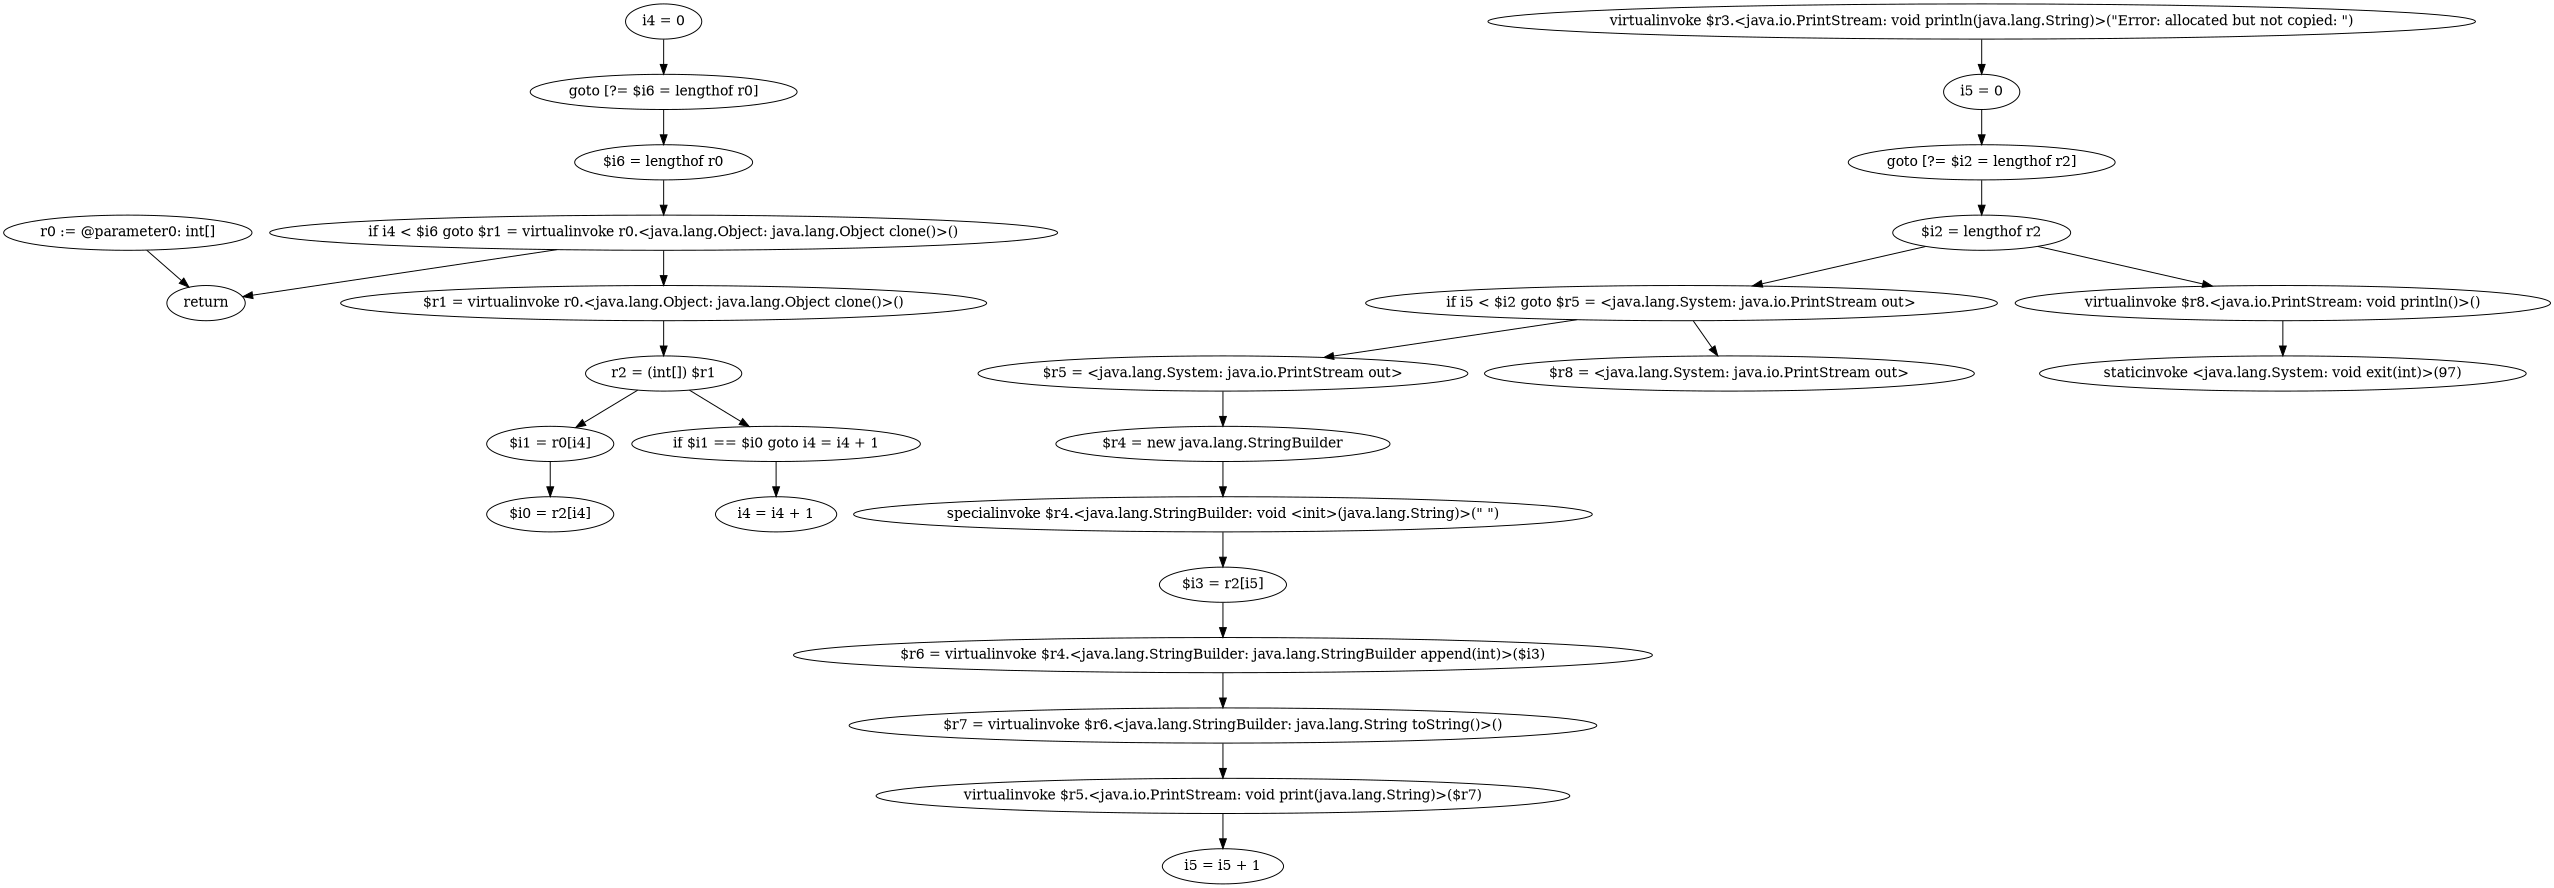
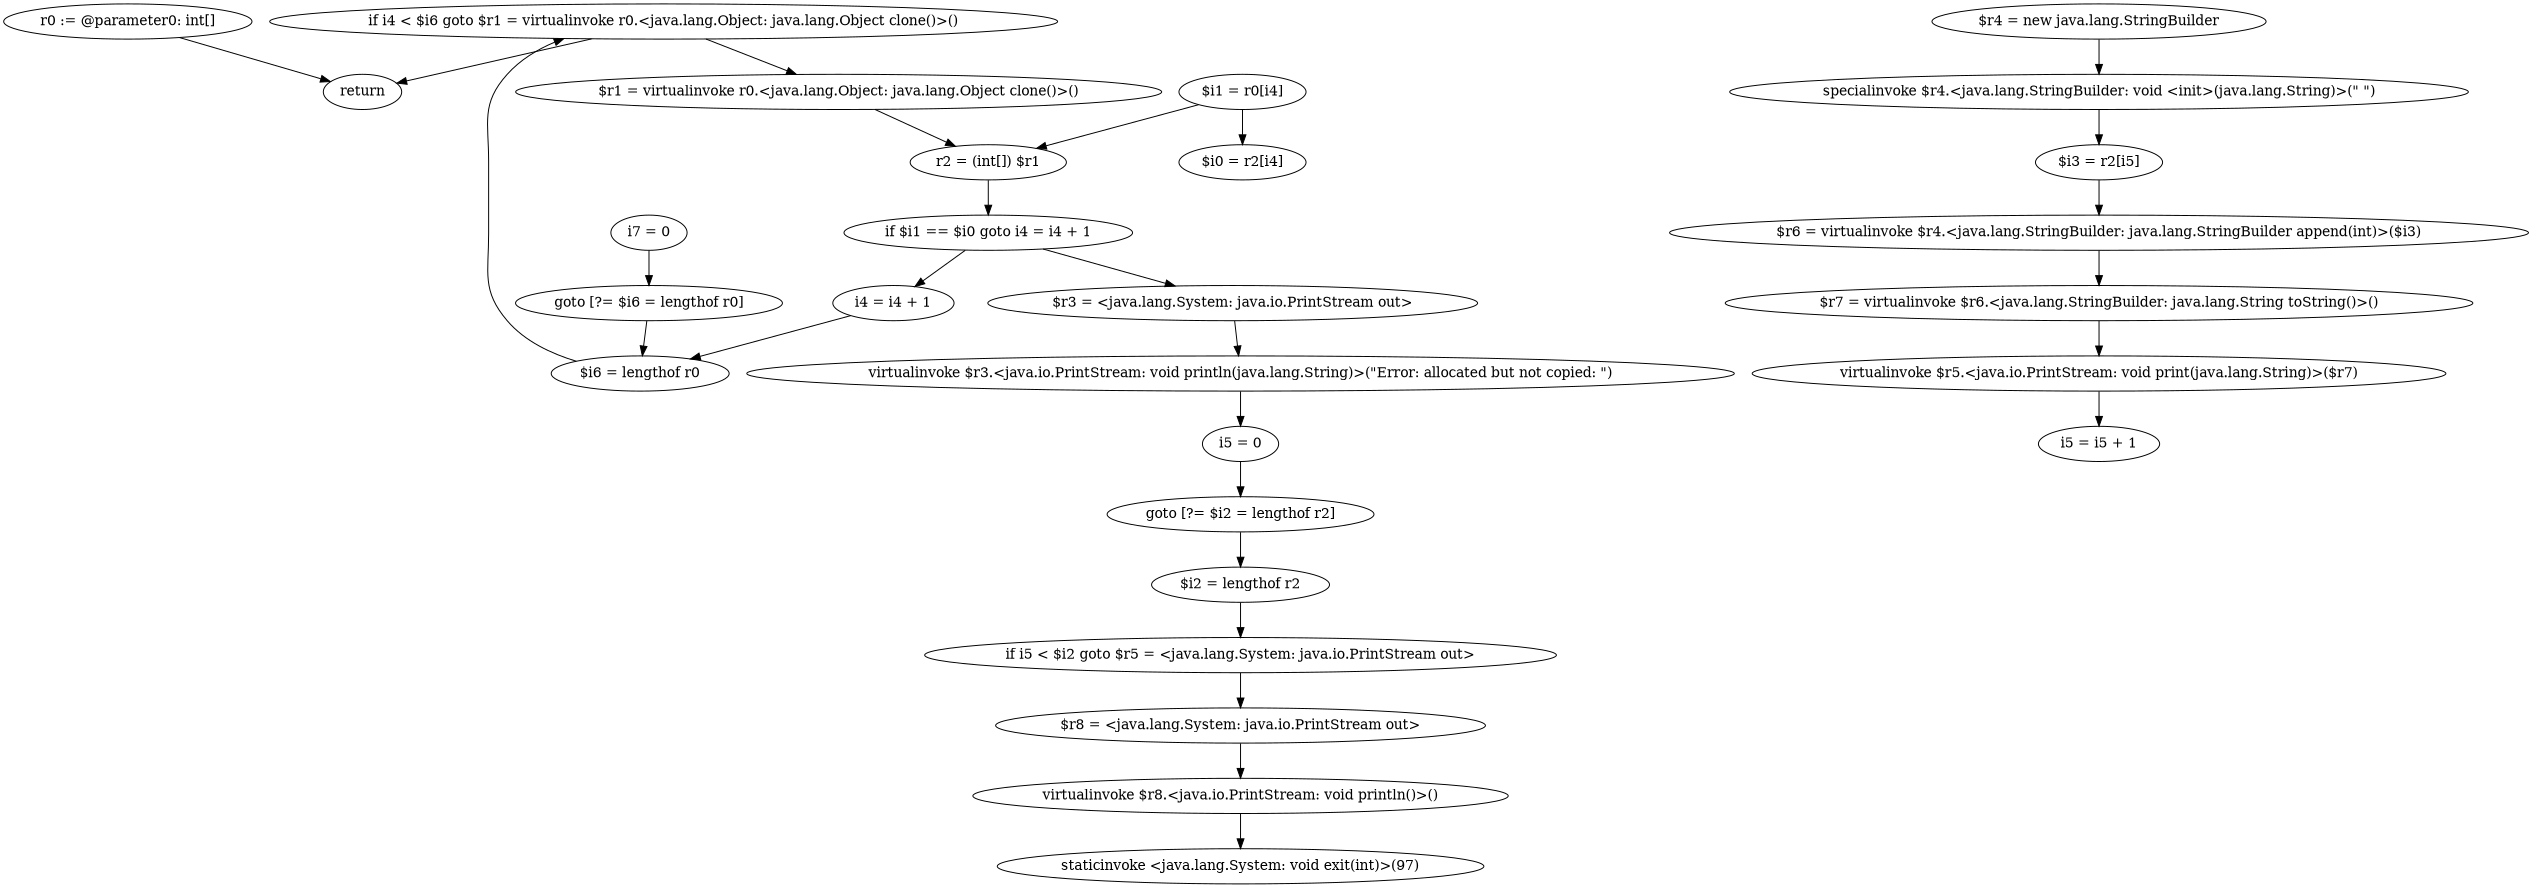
(664, 22) -> (649, 233)
(2120, 265) -> (1241, 756)
none -> (1233, 303)
none -> (775, 336)
(1223, 374) -> none
(611, 406) -> (1122, 125)
